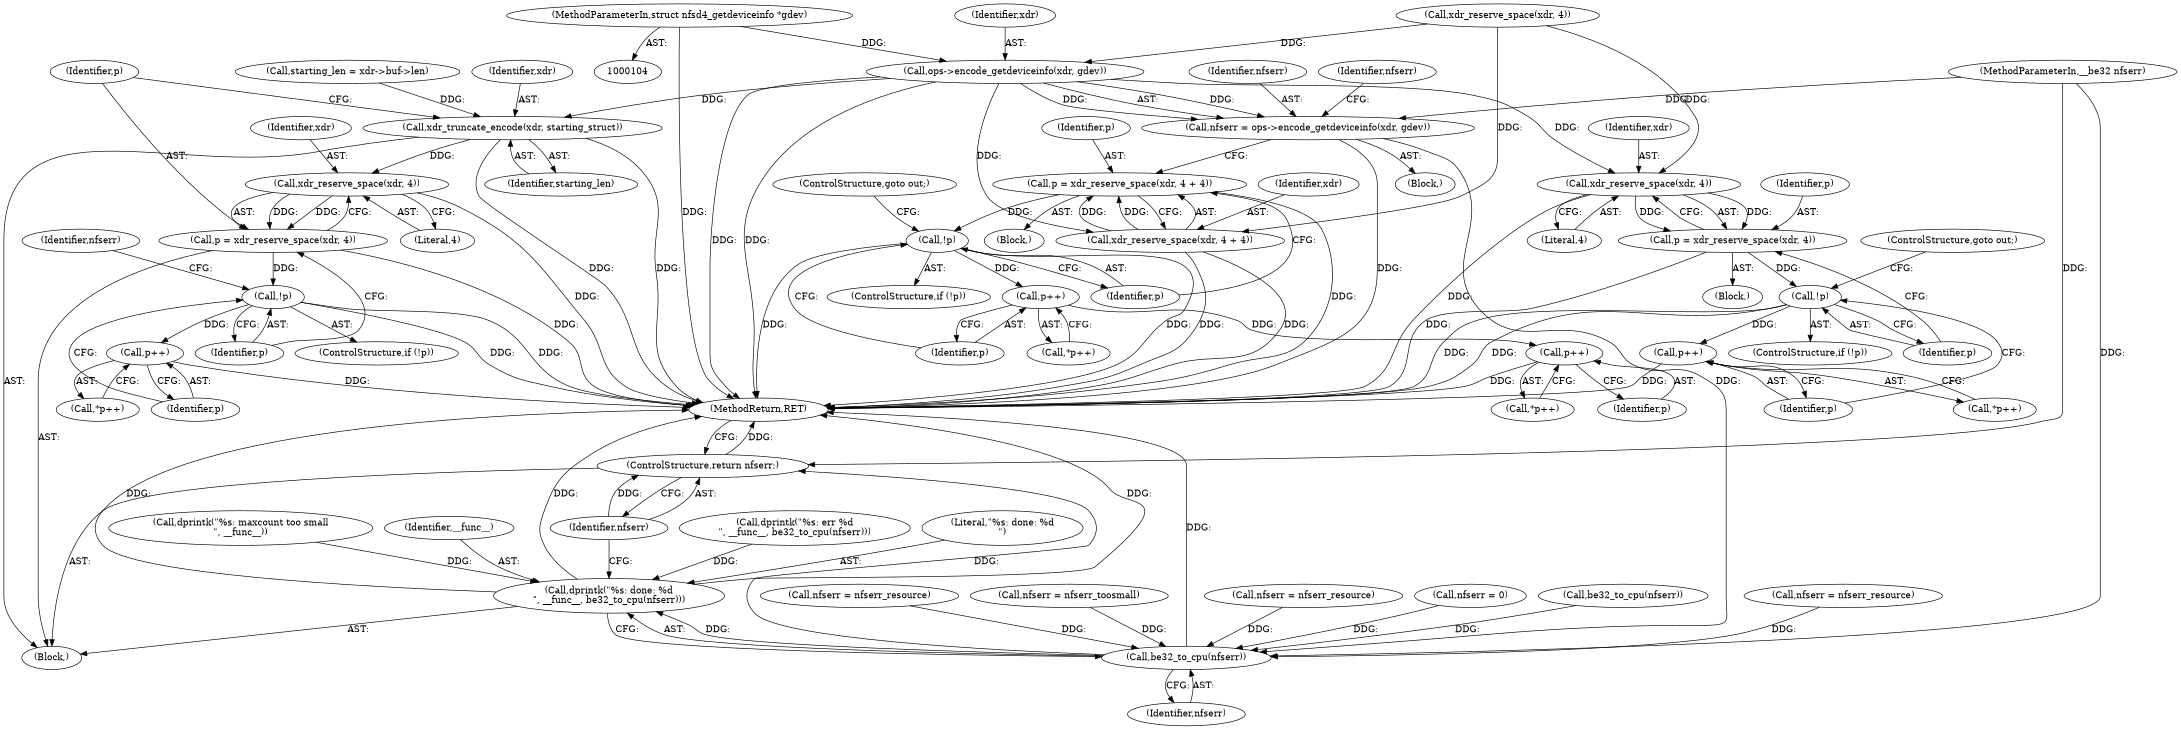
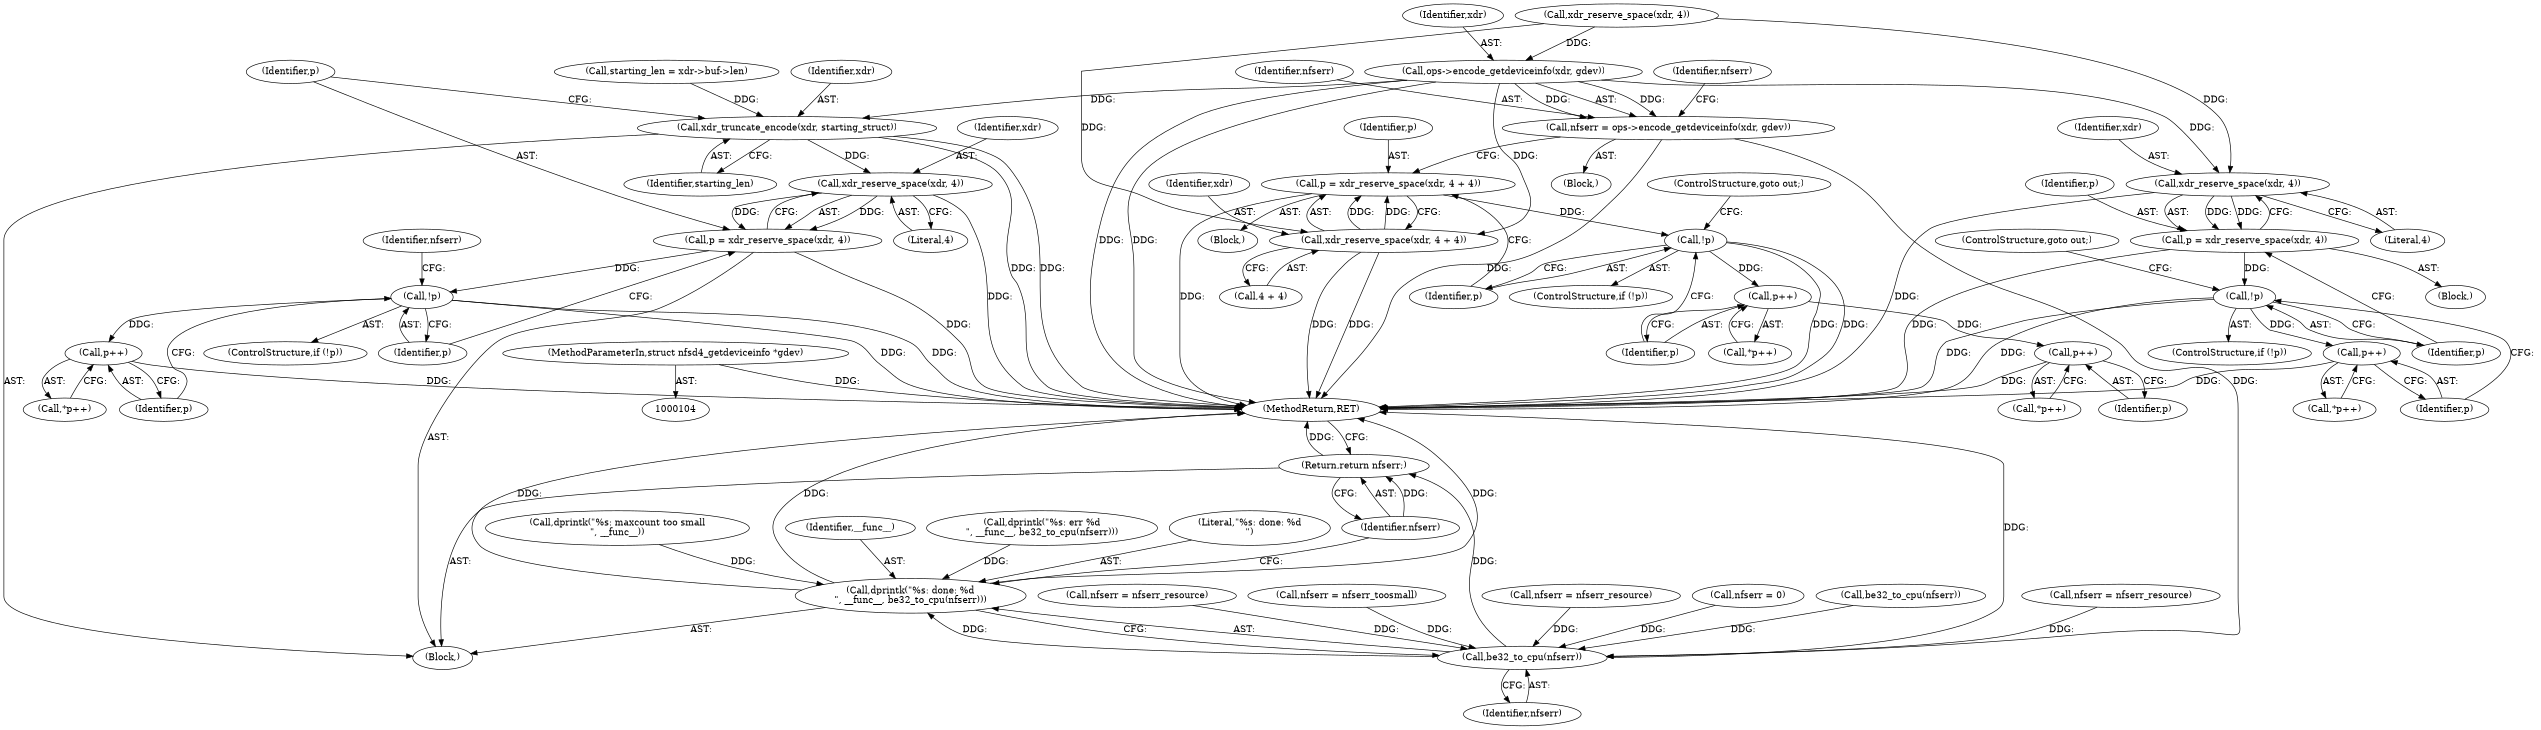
(840, 43) -> none
(2063, 72) -> none
(561, 156) -> (762, 156)
none -> (1261, 297)
(703, 466) -> (1354, 466)
